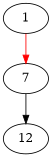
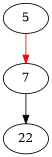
(26, 18) -> (26, 18)
(26, 139) -> (26, 139)
